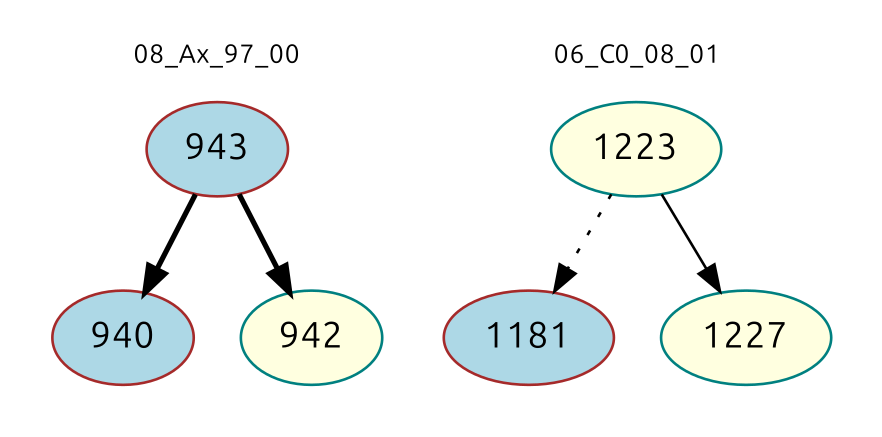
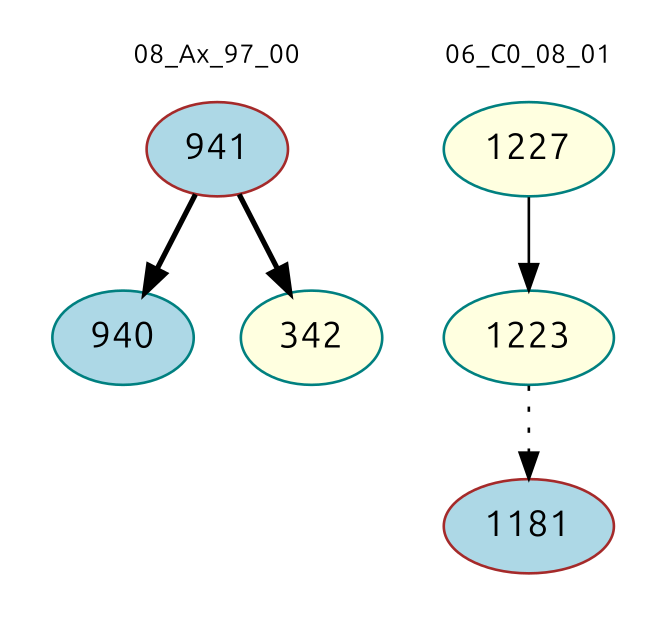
(217, 149) -> (217, 149)
(684, 232) -> (529, 231)
(123, 338) -> (123, 338)
(312, 338) -> (312, 338)
